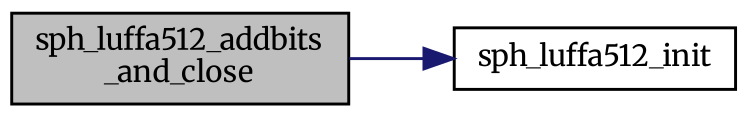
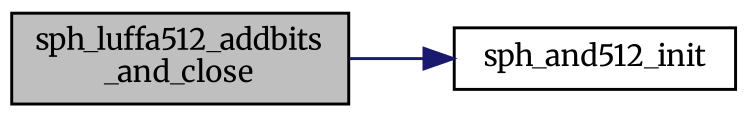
(595, 59) -> (595, 59)
